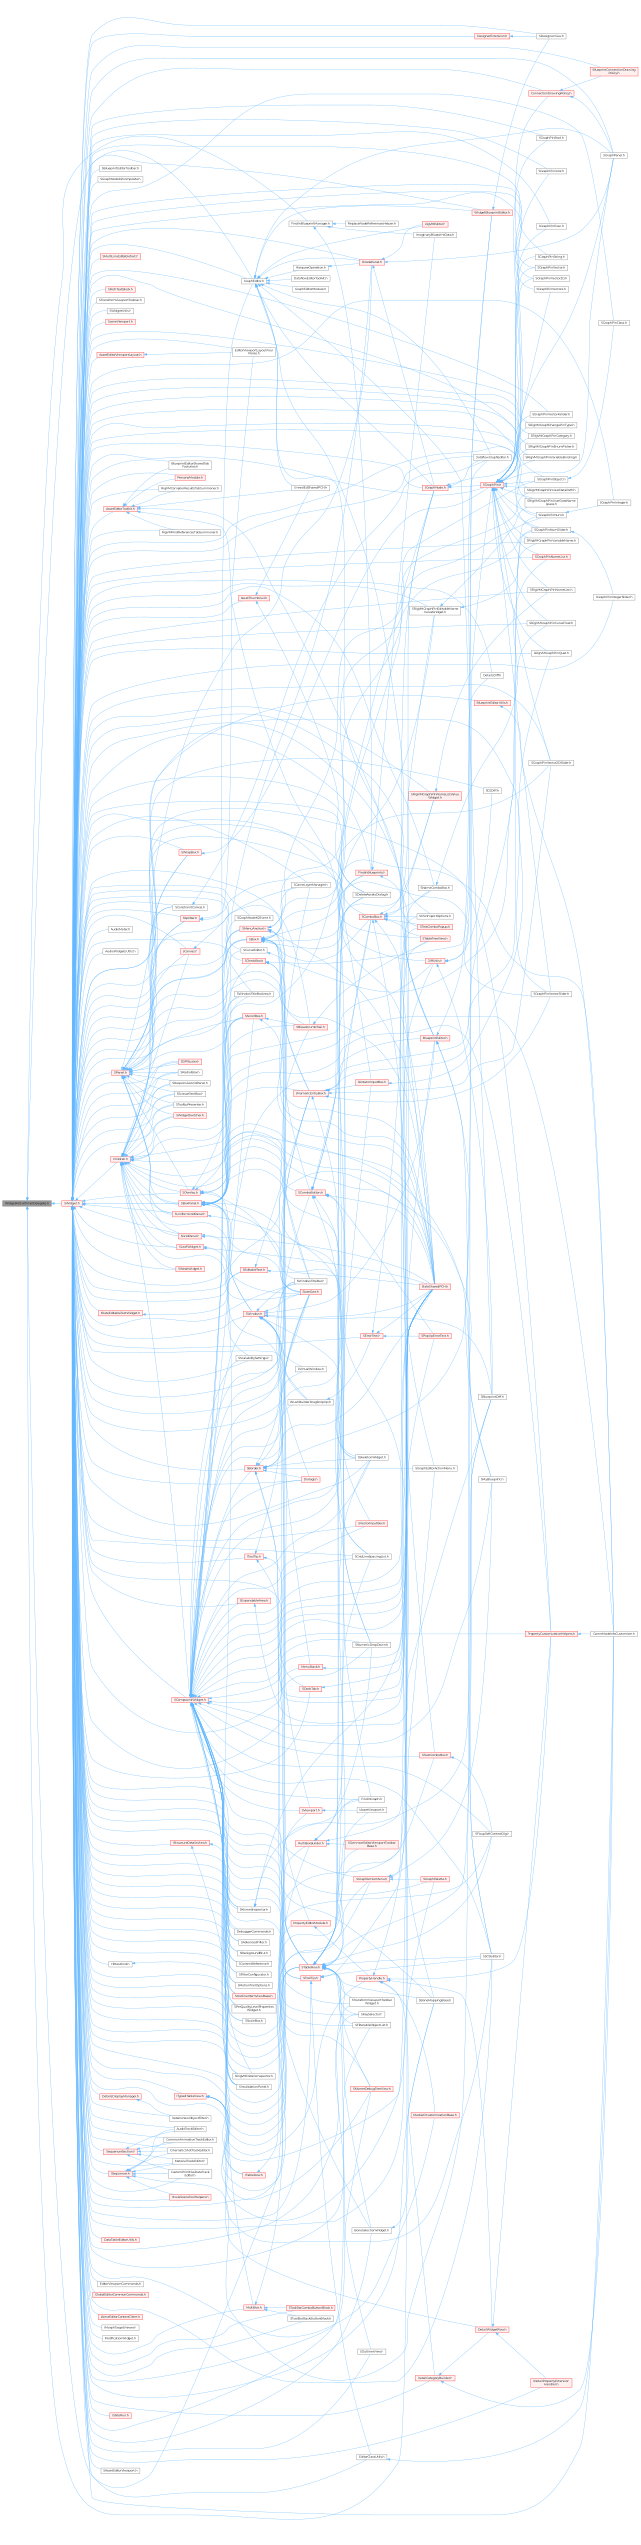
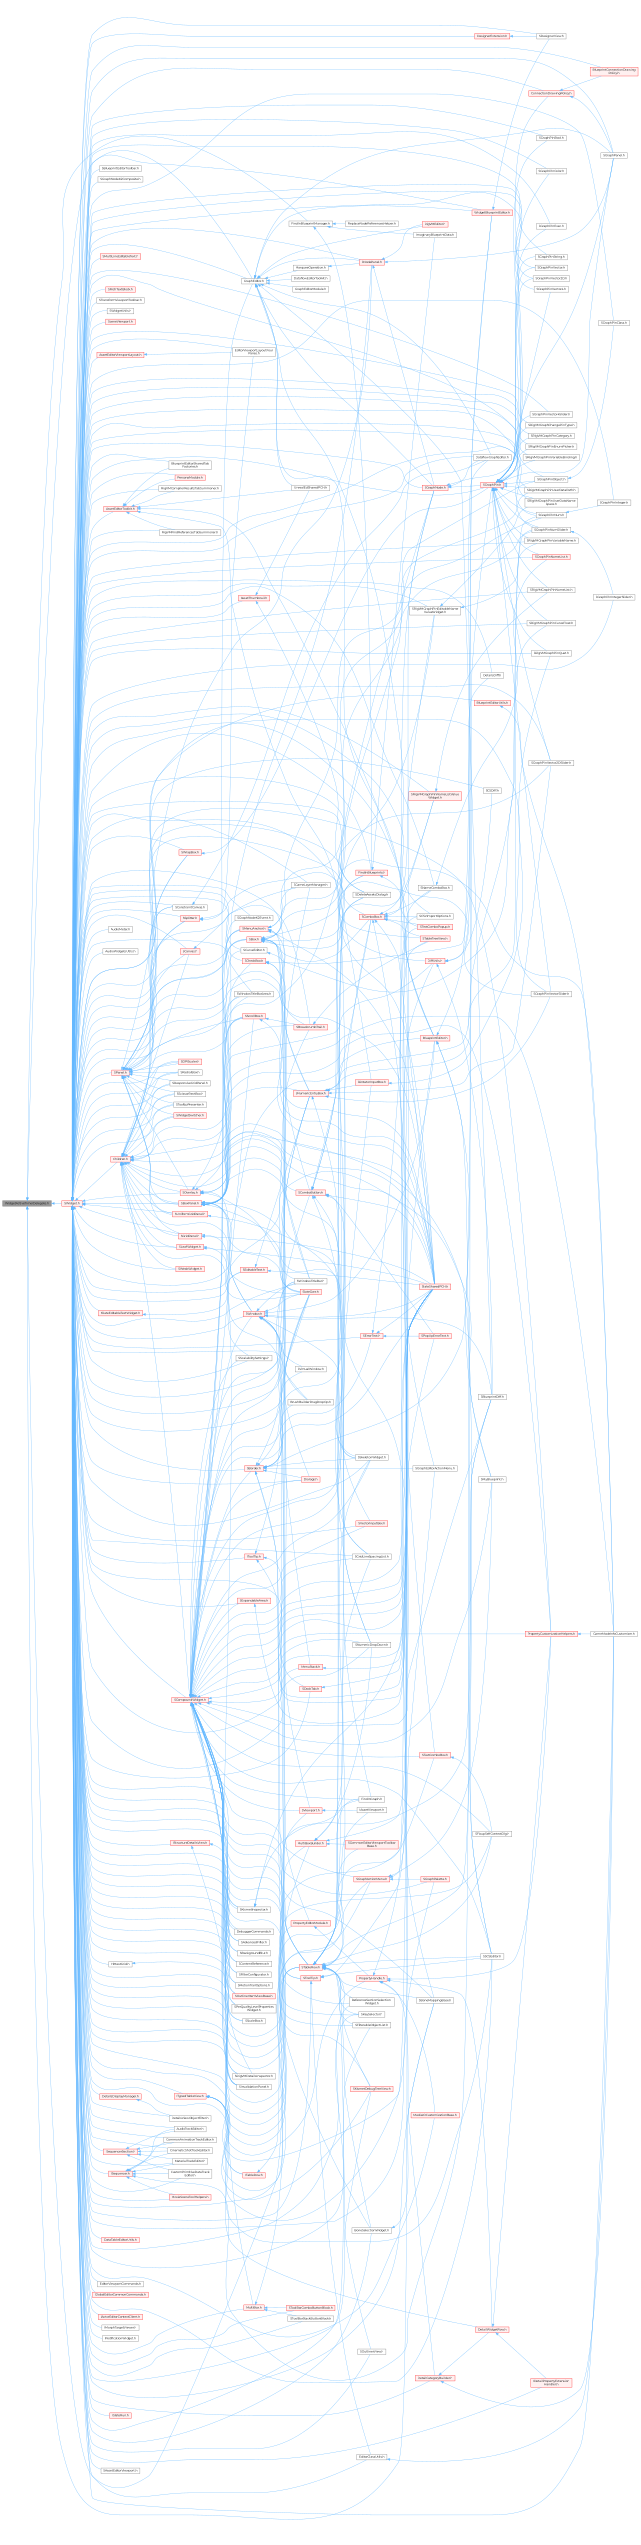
(355, 1372) -> (322, 1413)
(372, 2002) -> (372, 2002)
